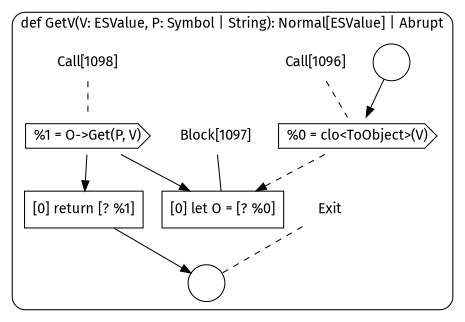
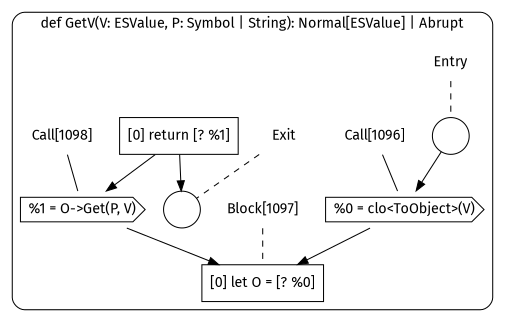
none -> (451, 62)
(88, 99) -> (73, 173)
(337, 99) -> (390, 173)
(86, 168) -> (135, 170)
(295, 170) -> (339, 244)
(219, 173) -> (263, 246)
